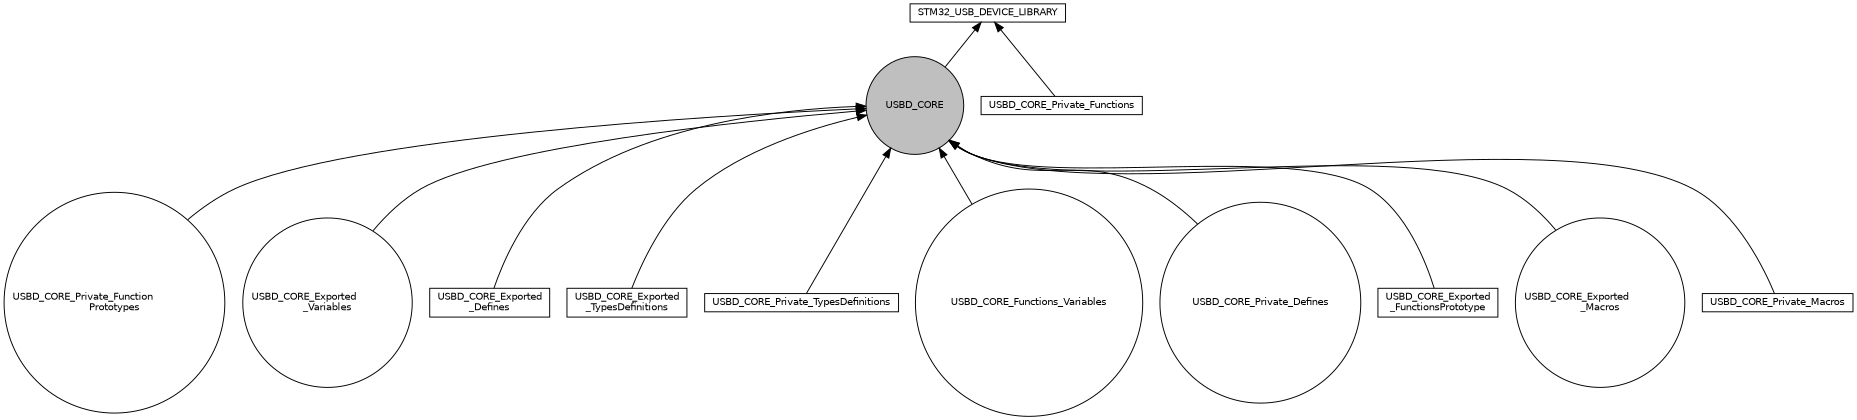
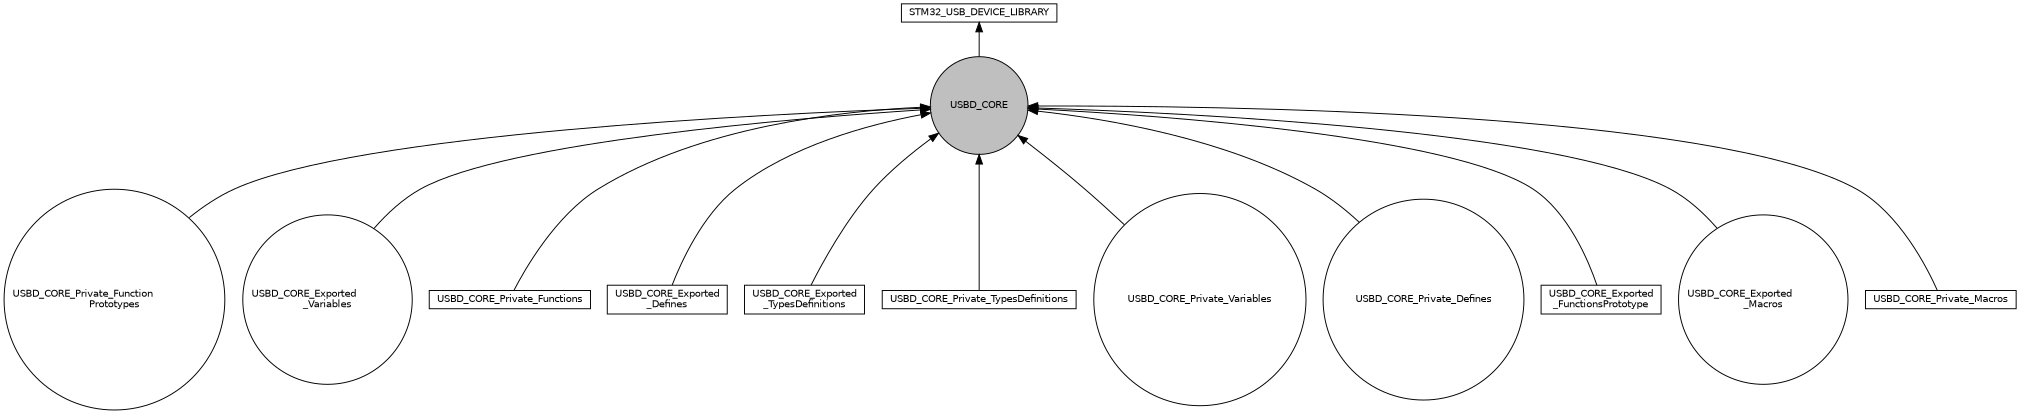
(1028, 63) -> (690, 147)
(1029, 303) -> (1200, 300)
